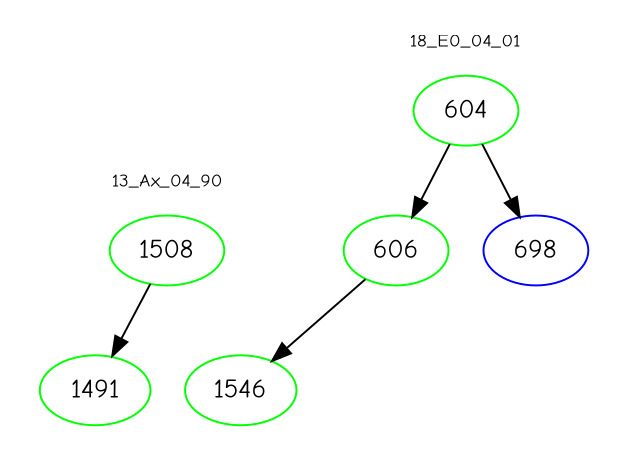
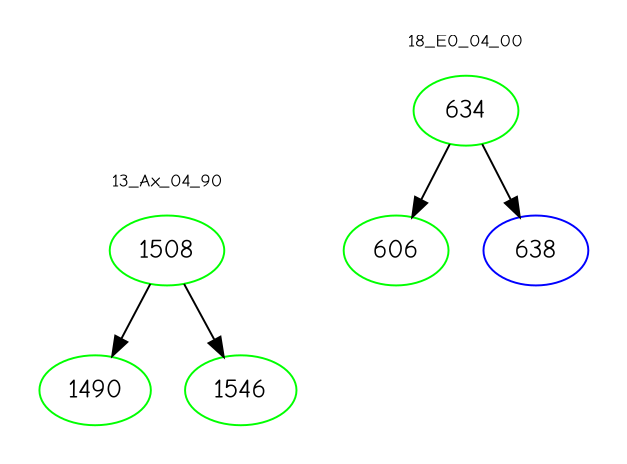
(466, 42) -> (466, 42)
(466, 111) -> (466, 111)
(536, 250) -> (536, 250)
(326, 314) -> (199, 312)
(95, 390) -> (95, 390)
